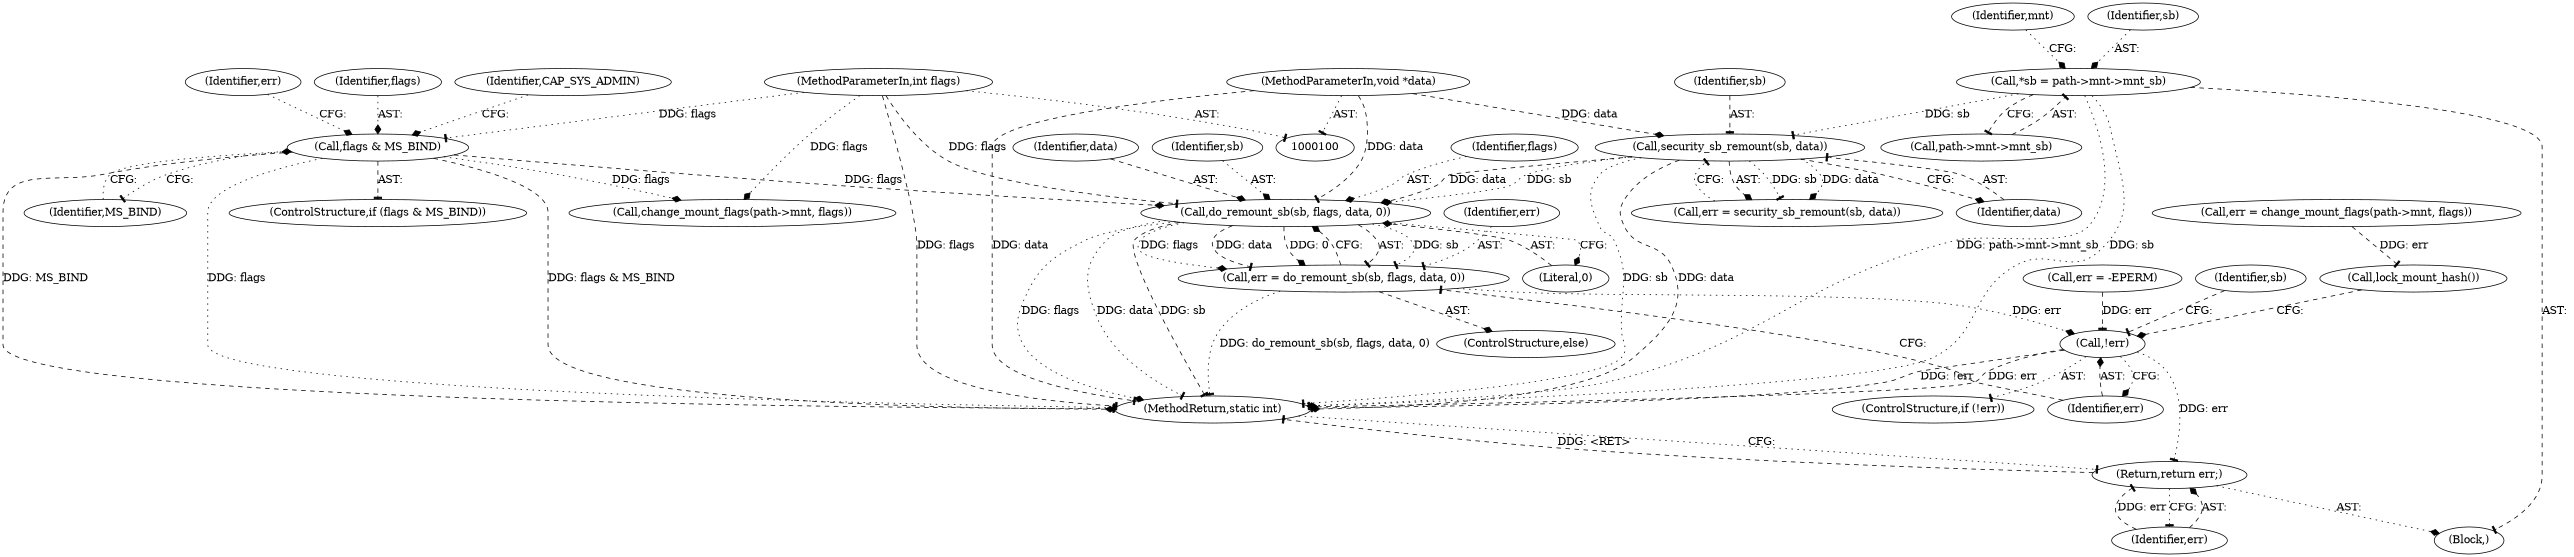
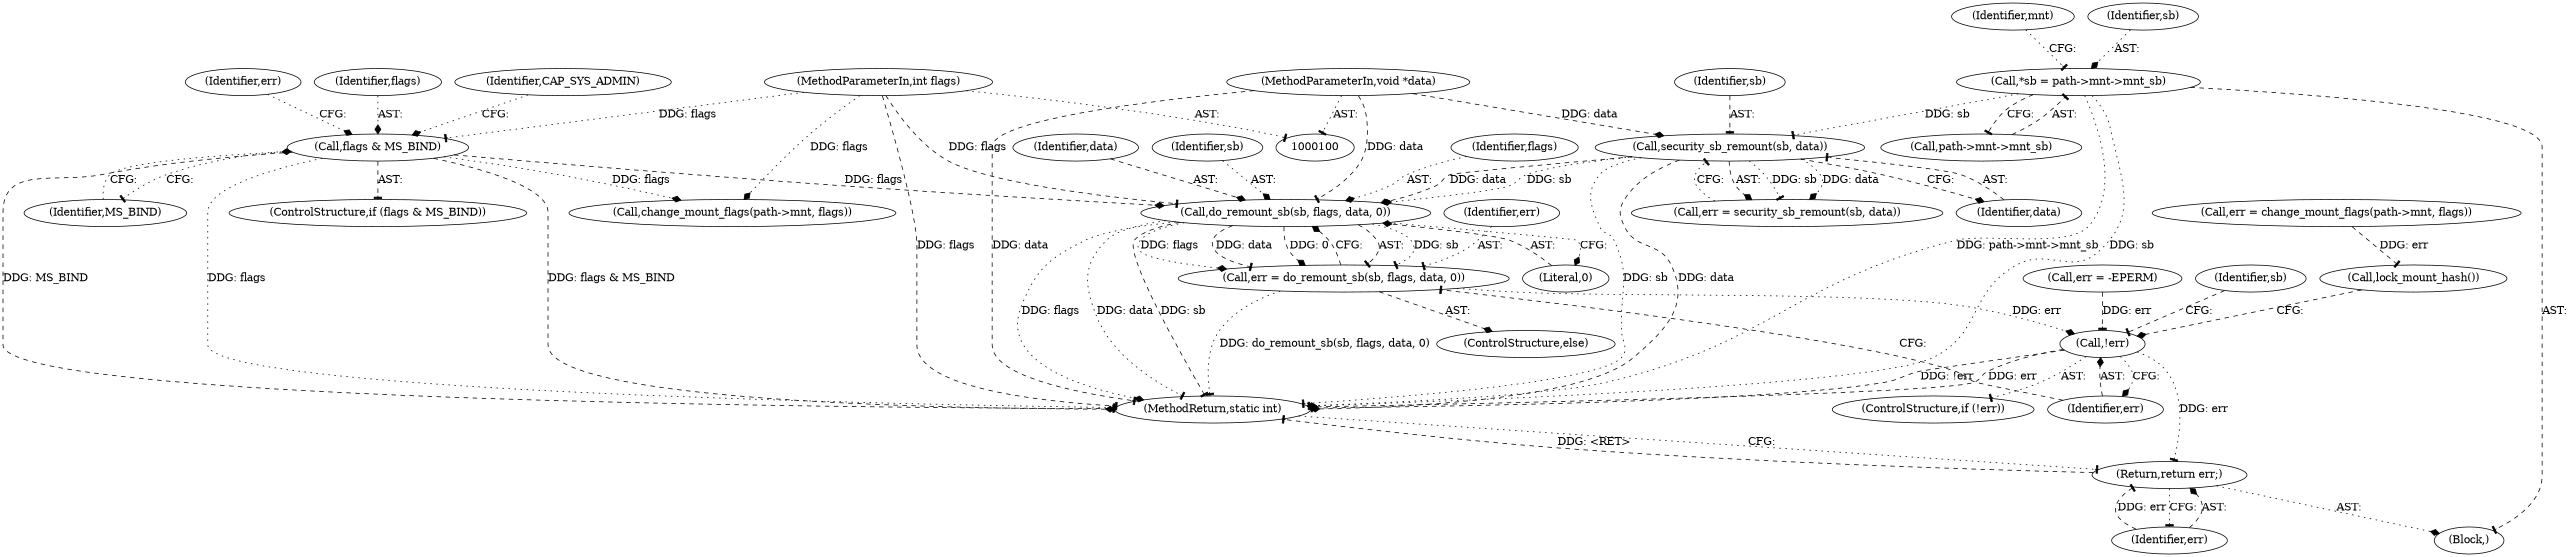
(2044, 48) -> (2044, 48)
